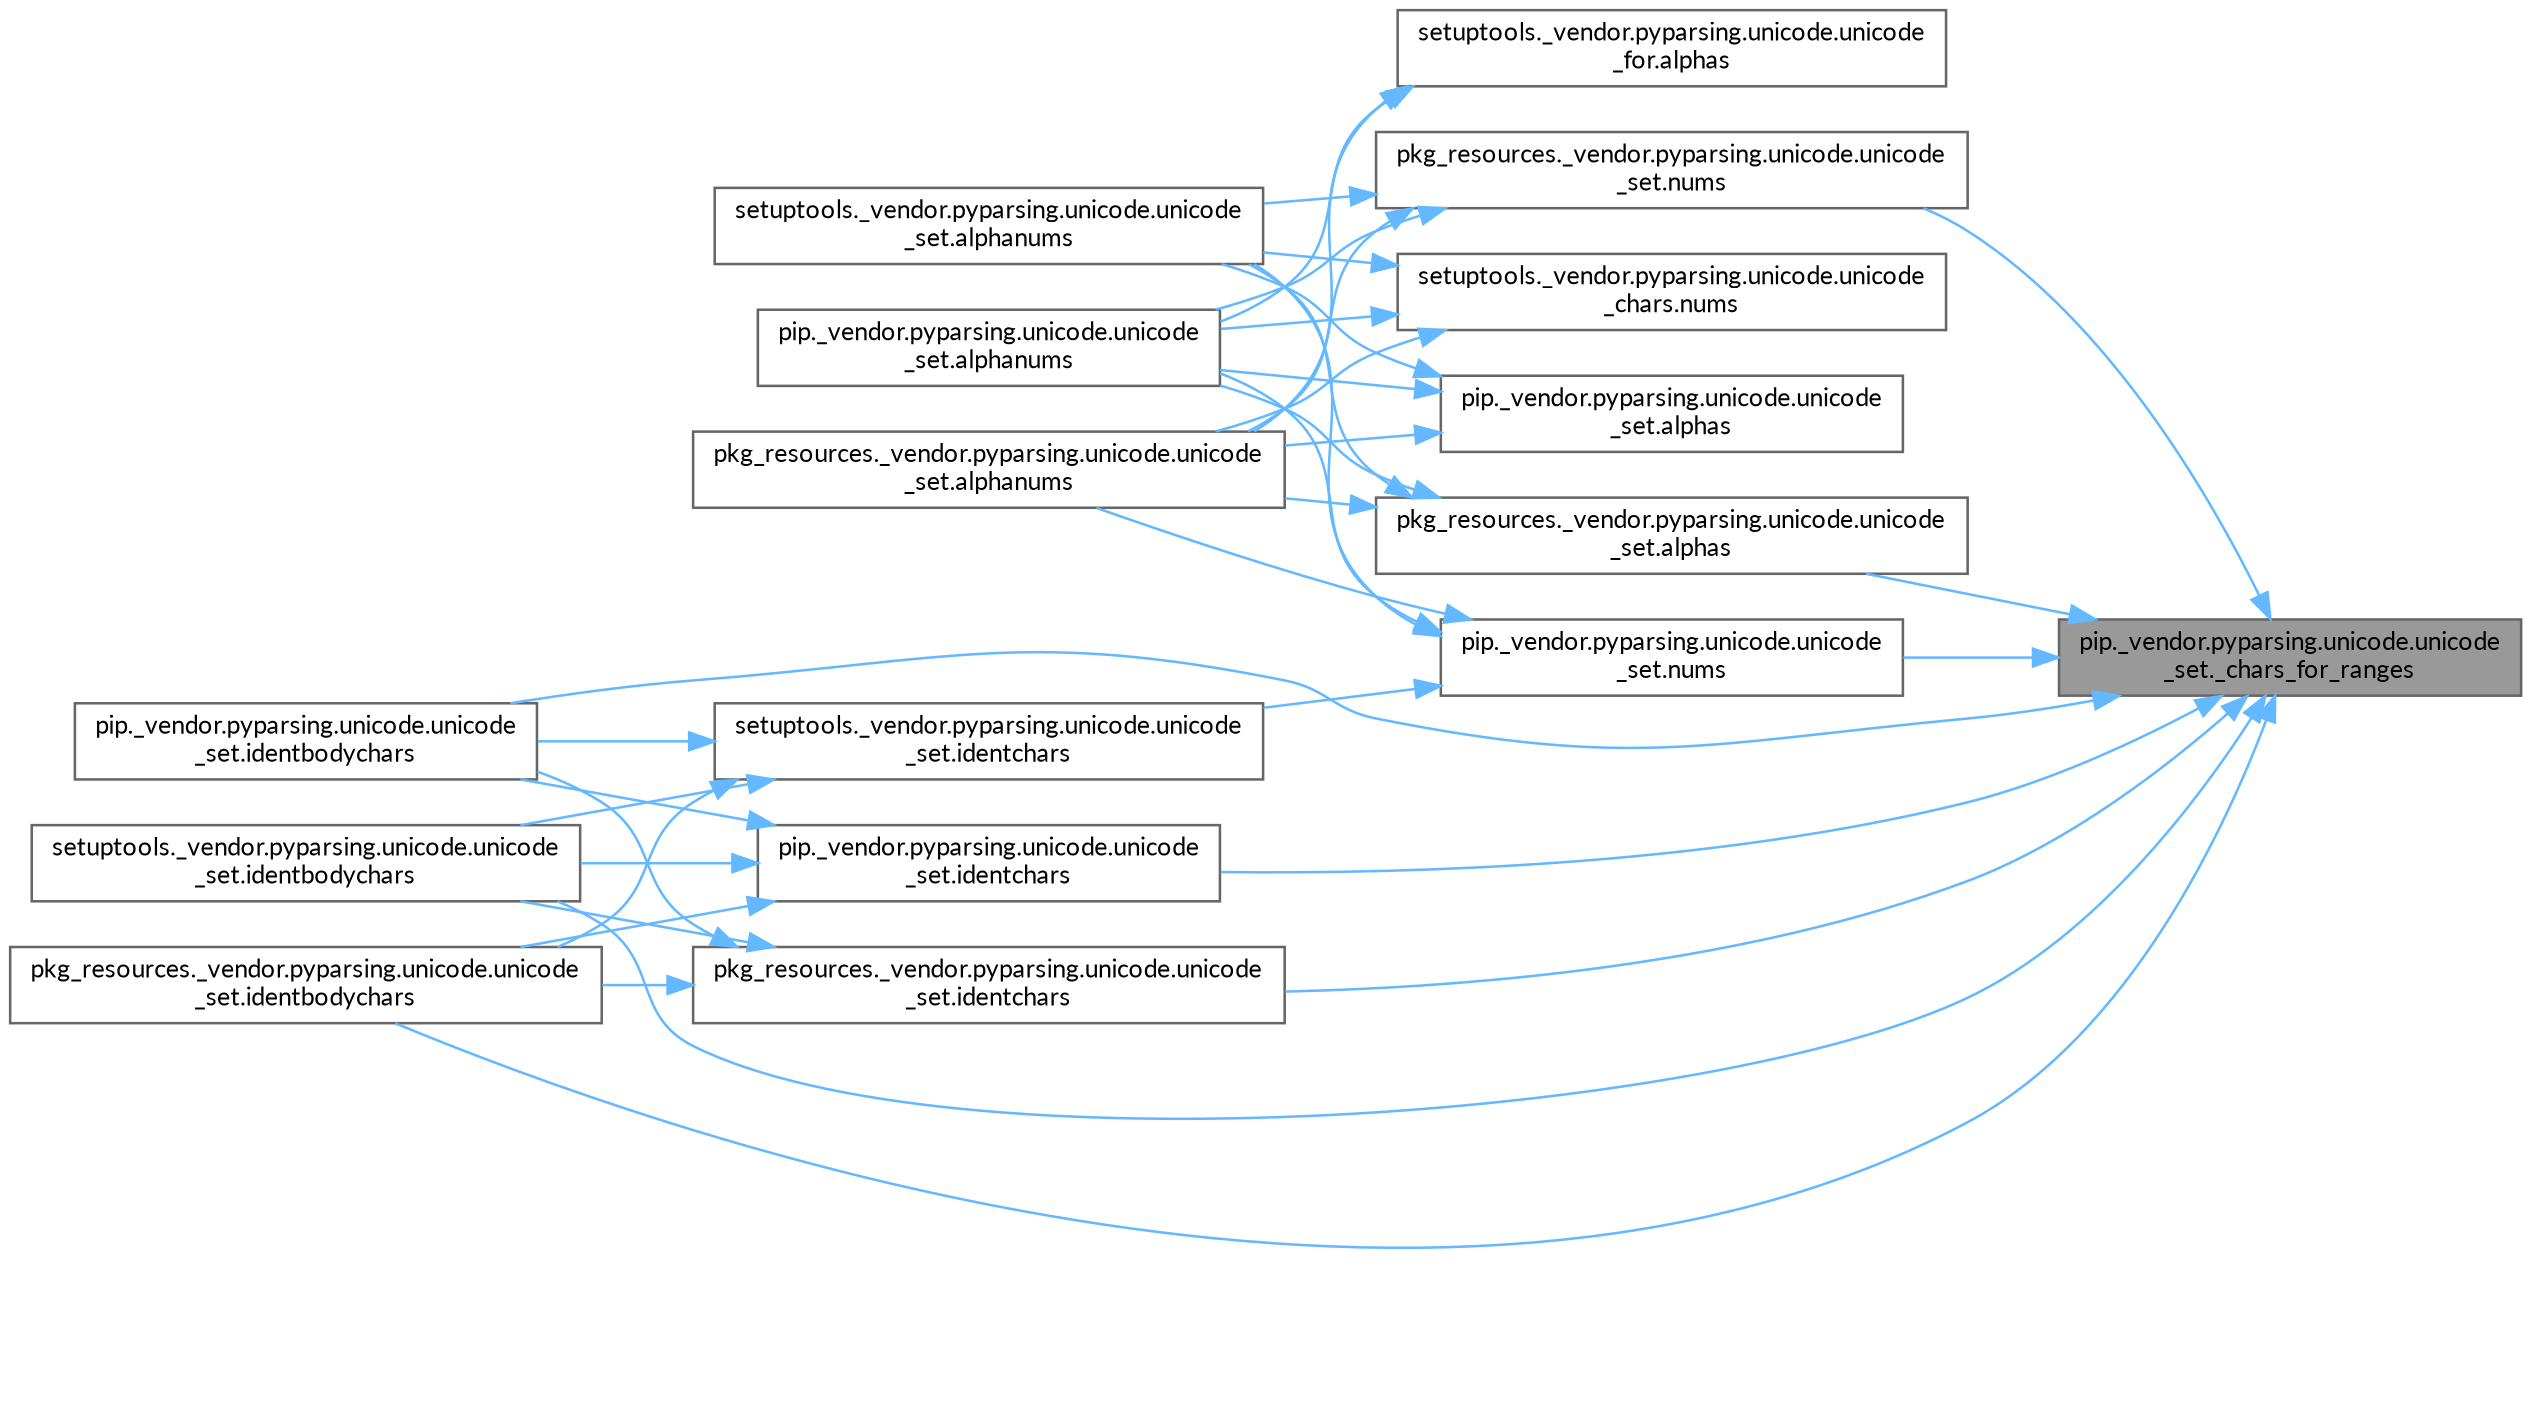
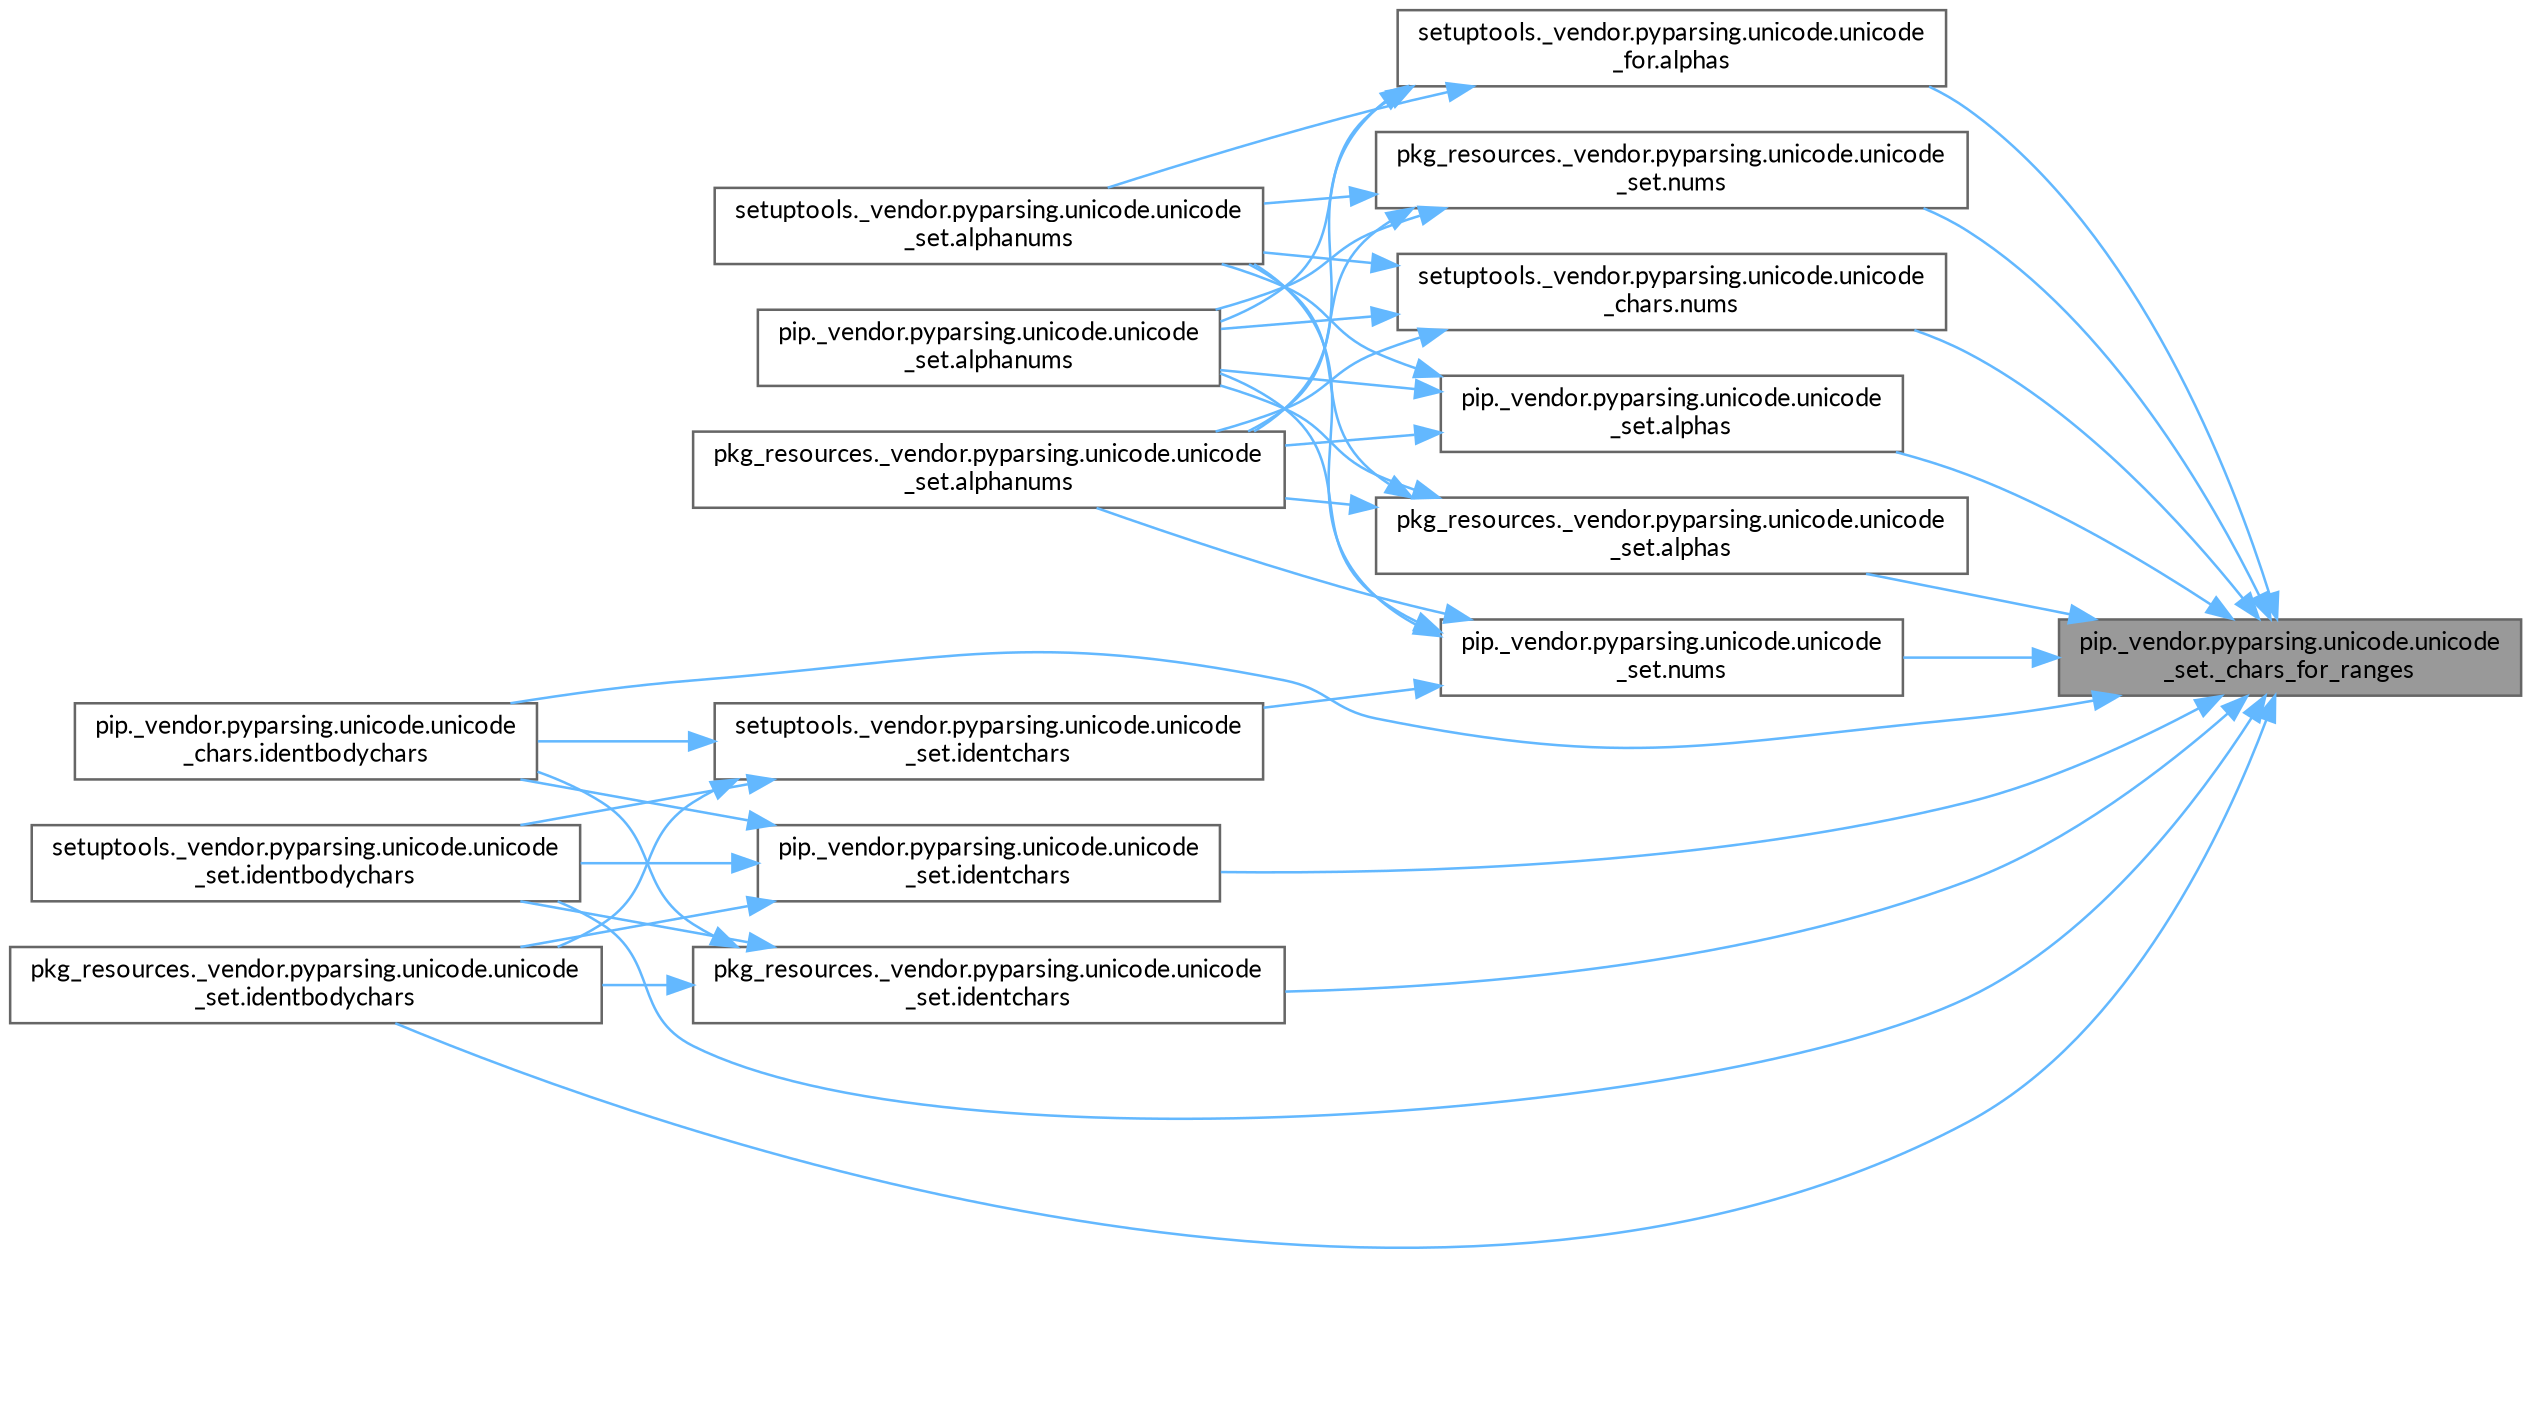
none -> (1277, 136)
none -> (2143, 310)
none -> (2095, 443)
none -> (2059, 516)
(306, 741) -> (306, 741)
